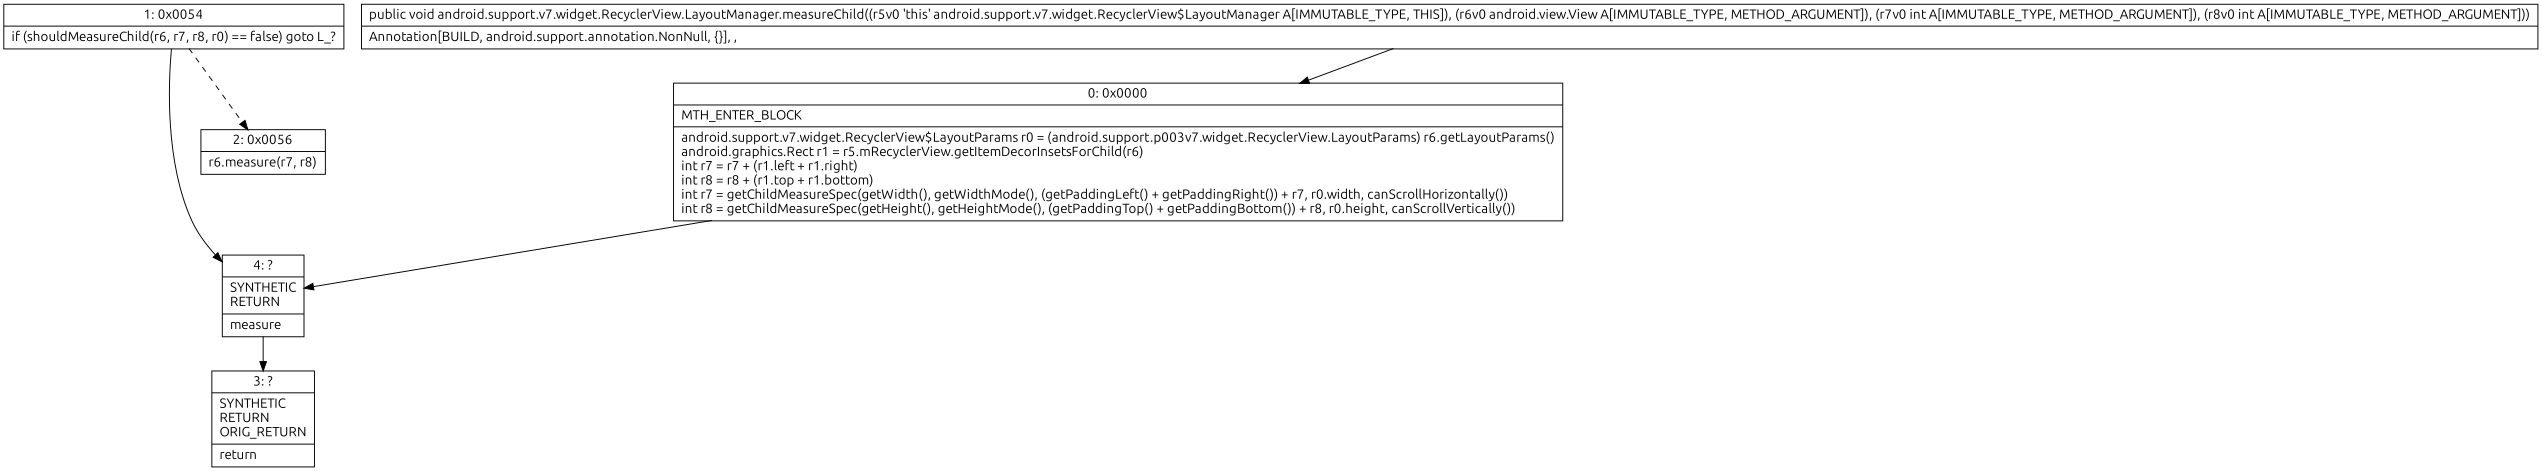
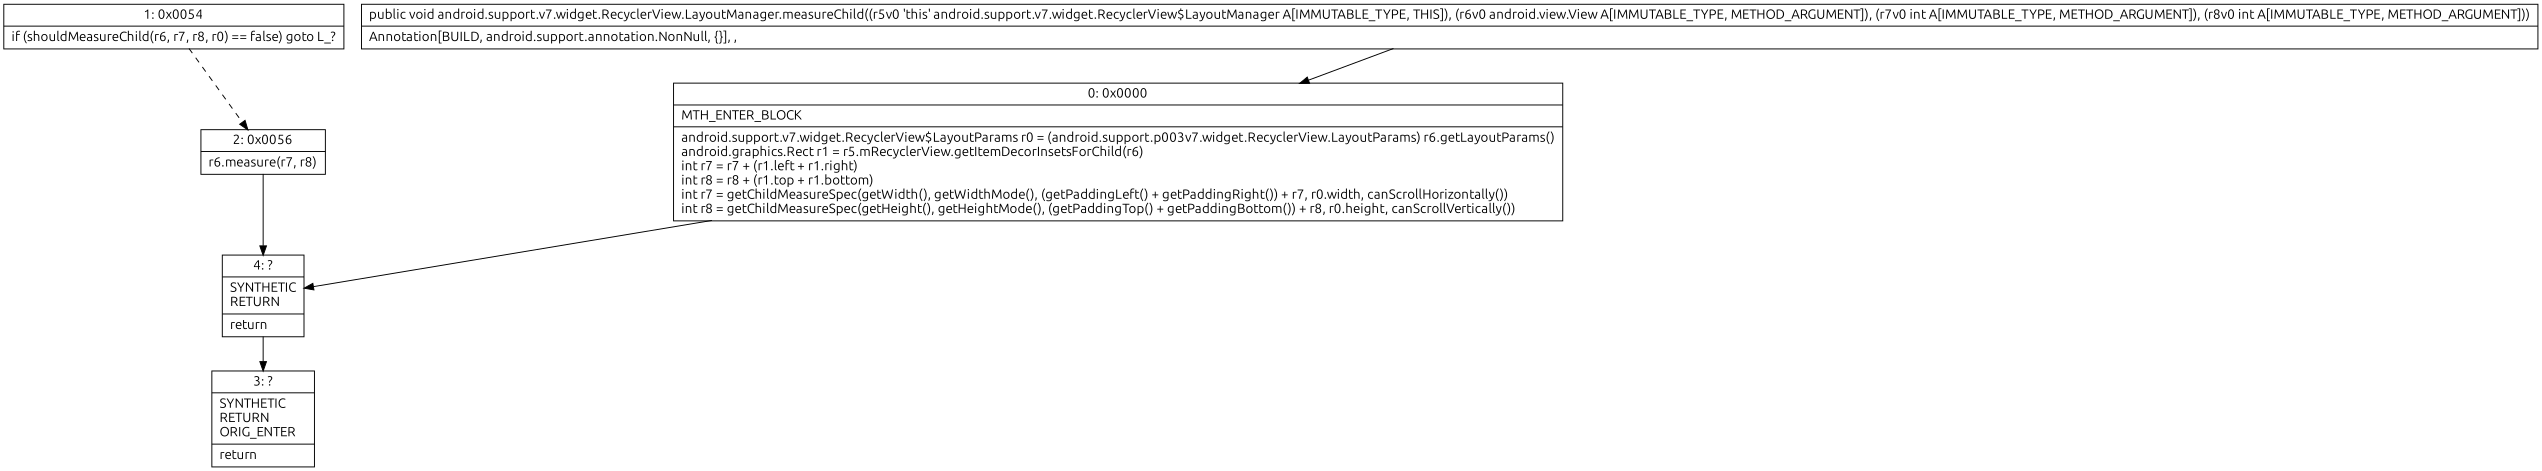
(174, 157) -> (263, 210)
(256, 325) -> (249, 325)
(263, 432) -> (258, 432)
